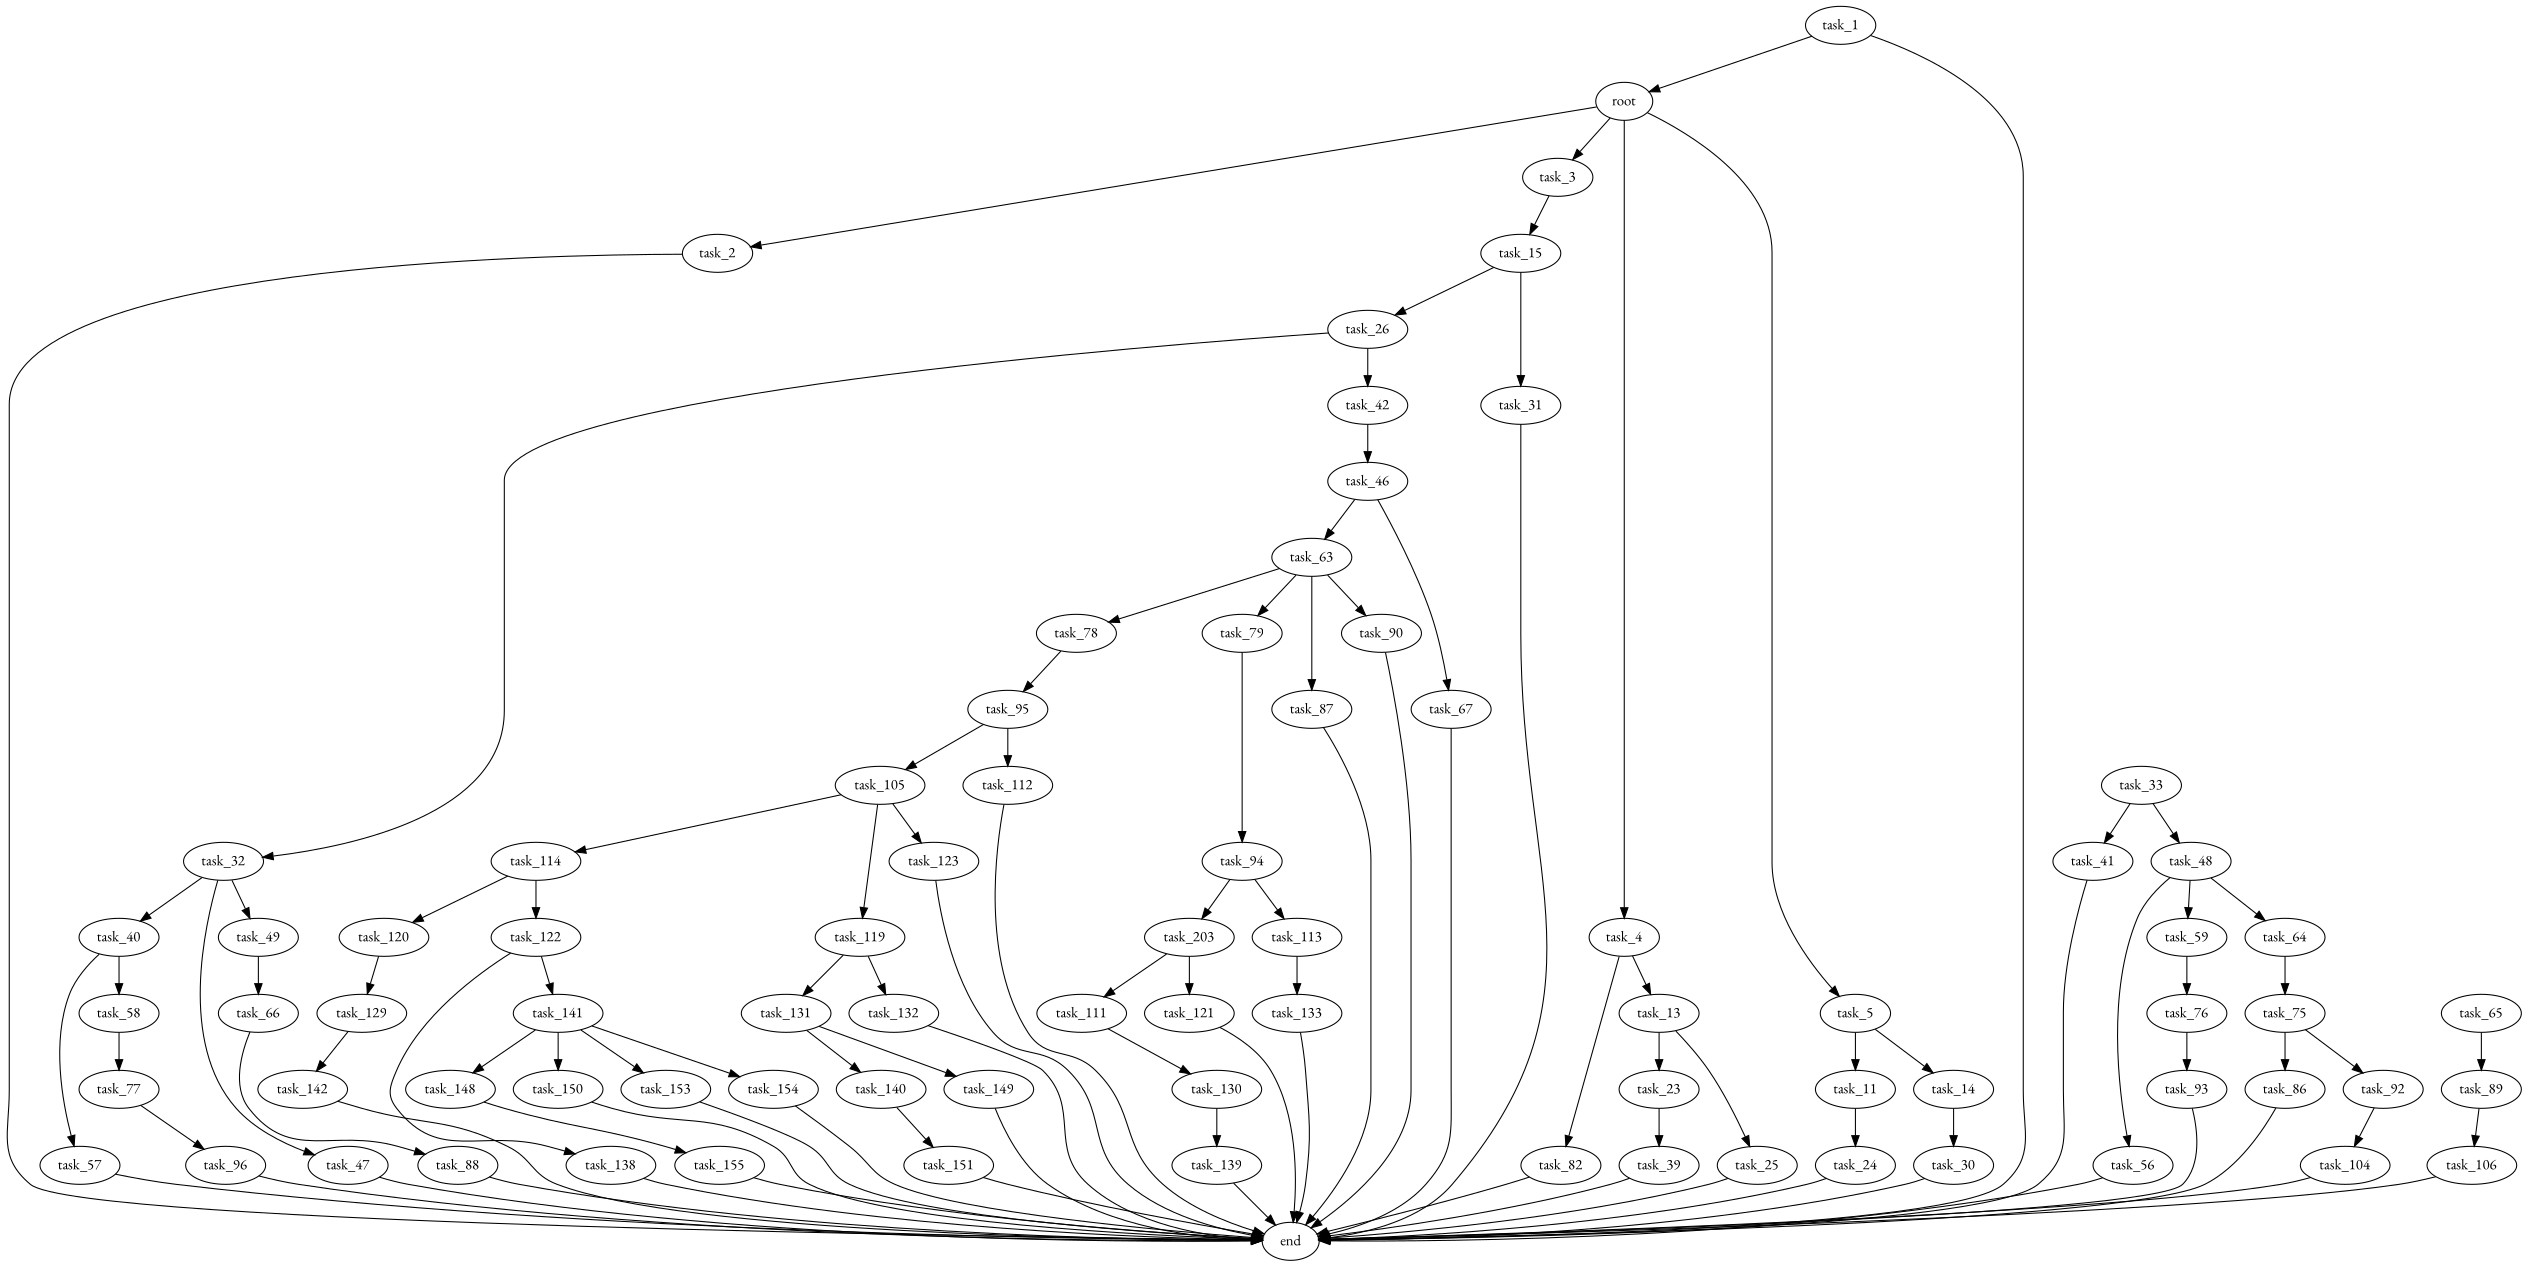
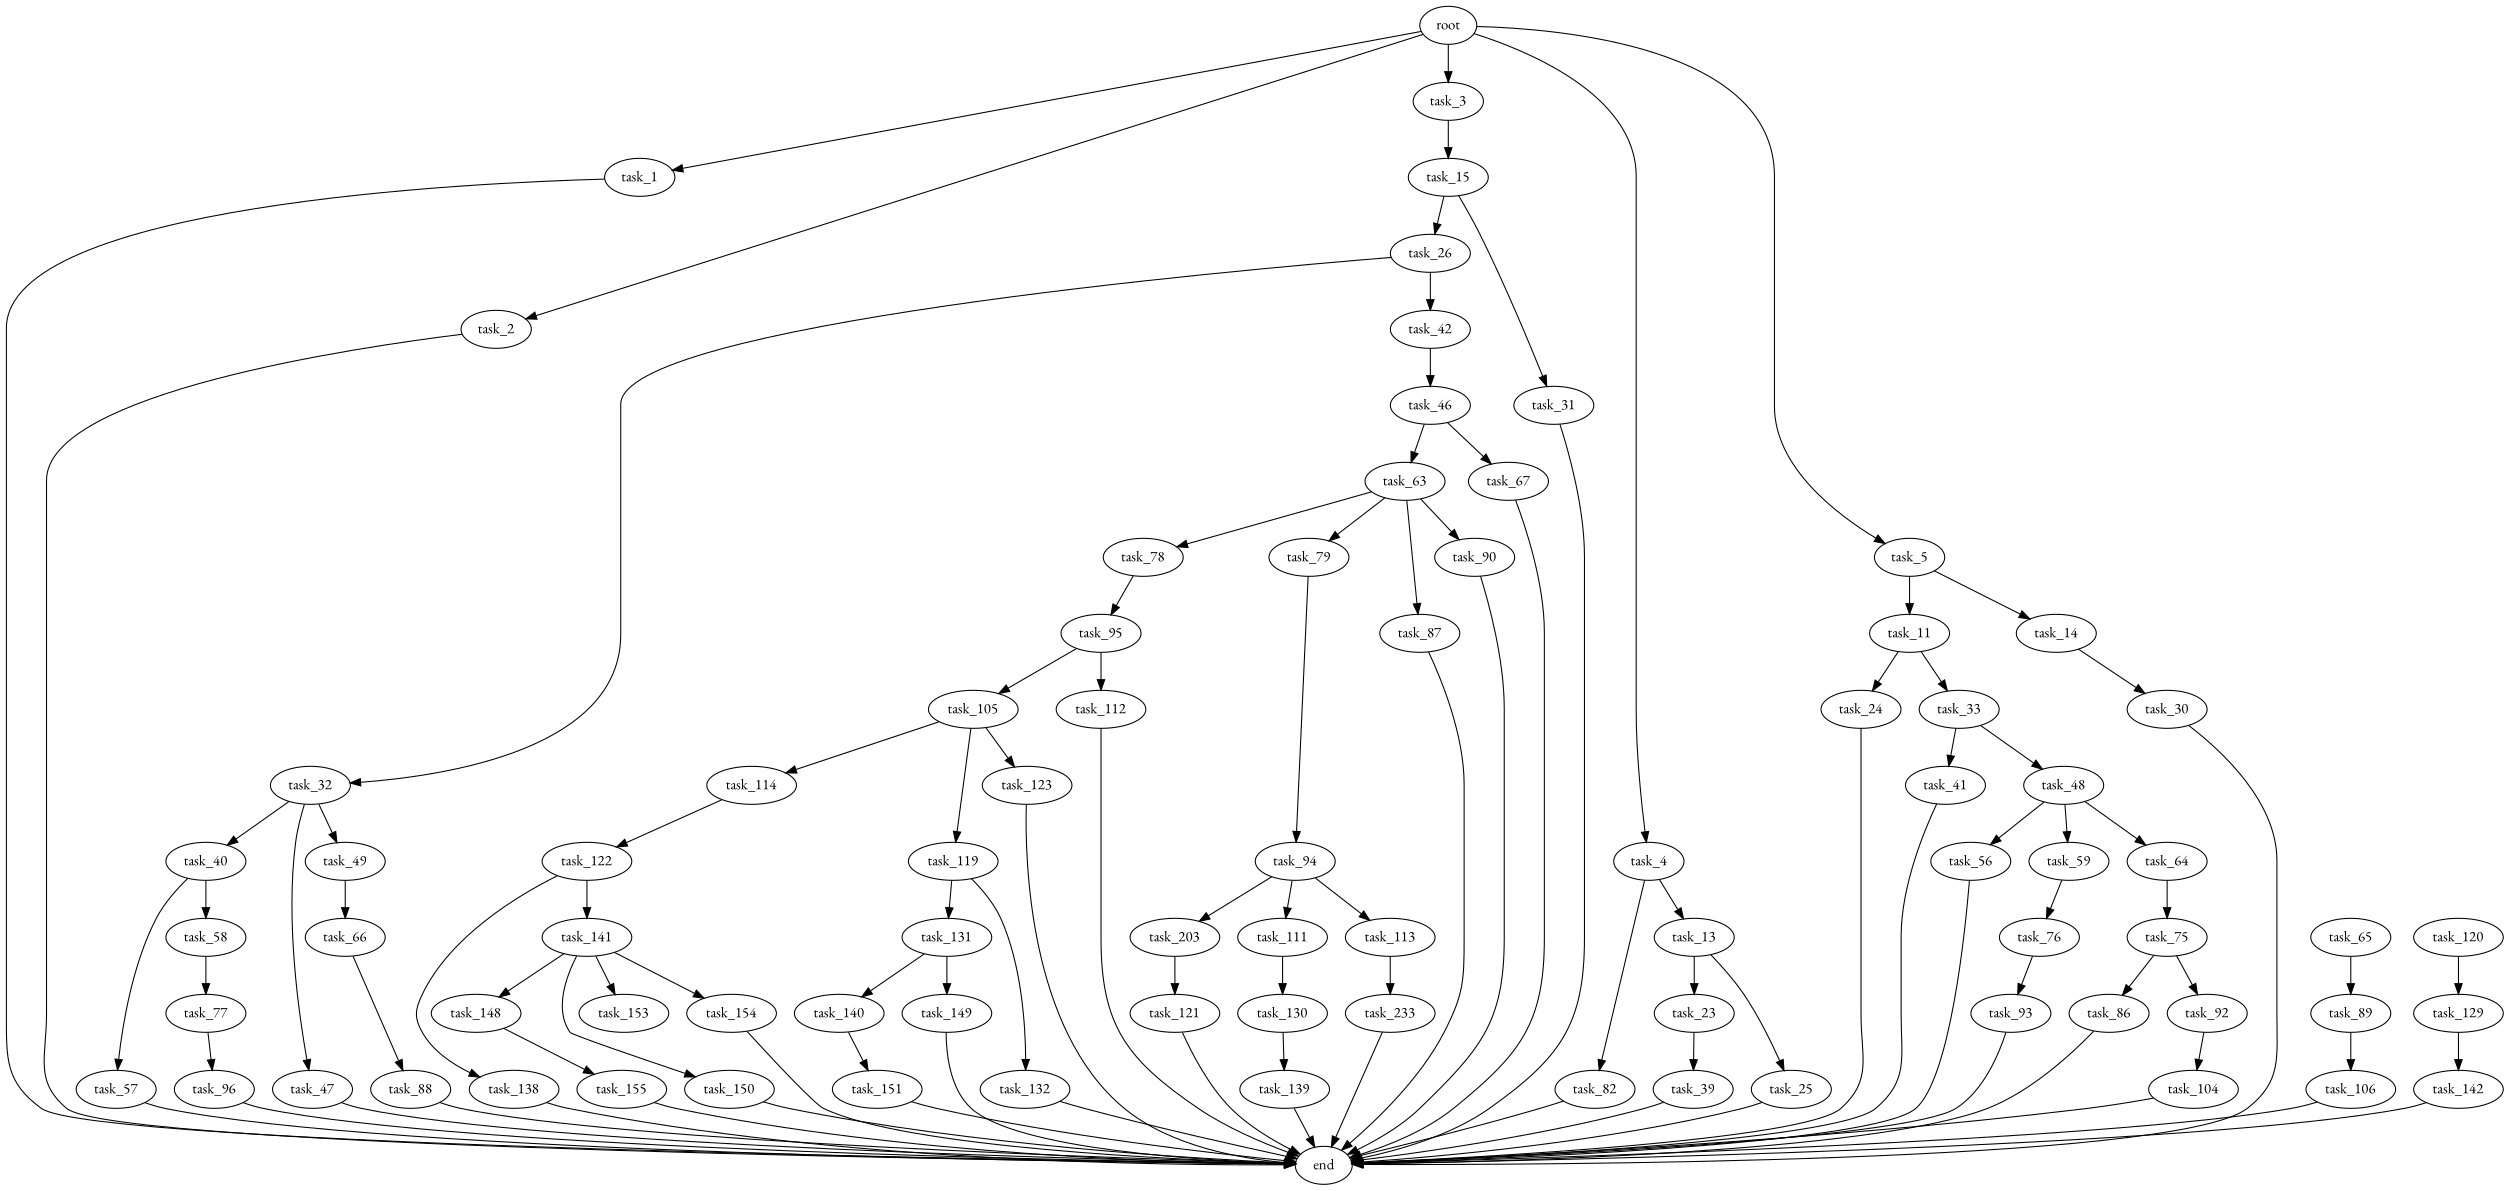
(1736, 62) -> (1052, 100)
none -> (1931, 667)
(465, 897) -> none
(1140, 972) -> (1290, 894)
(1297, 1013) -> (1390, 1013)
(877, 1194) -> none
